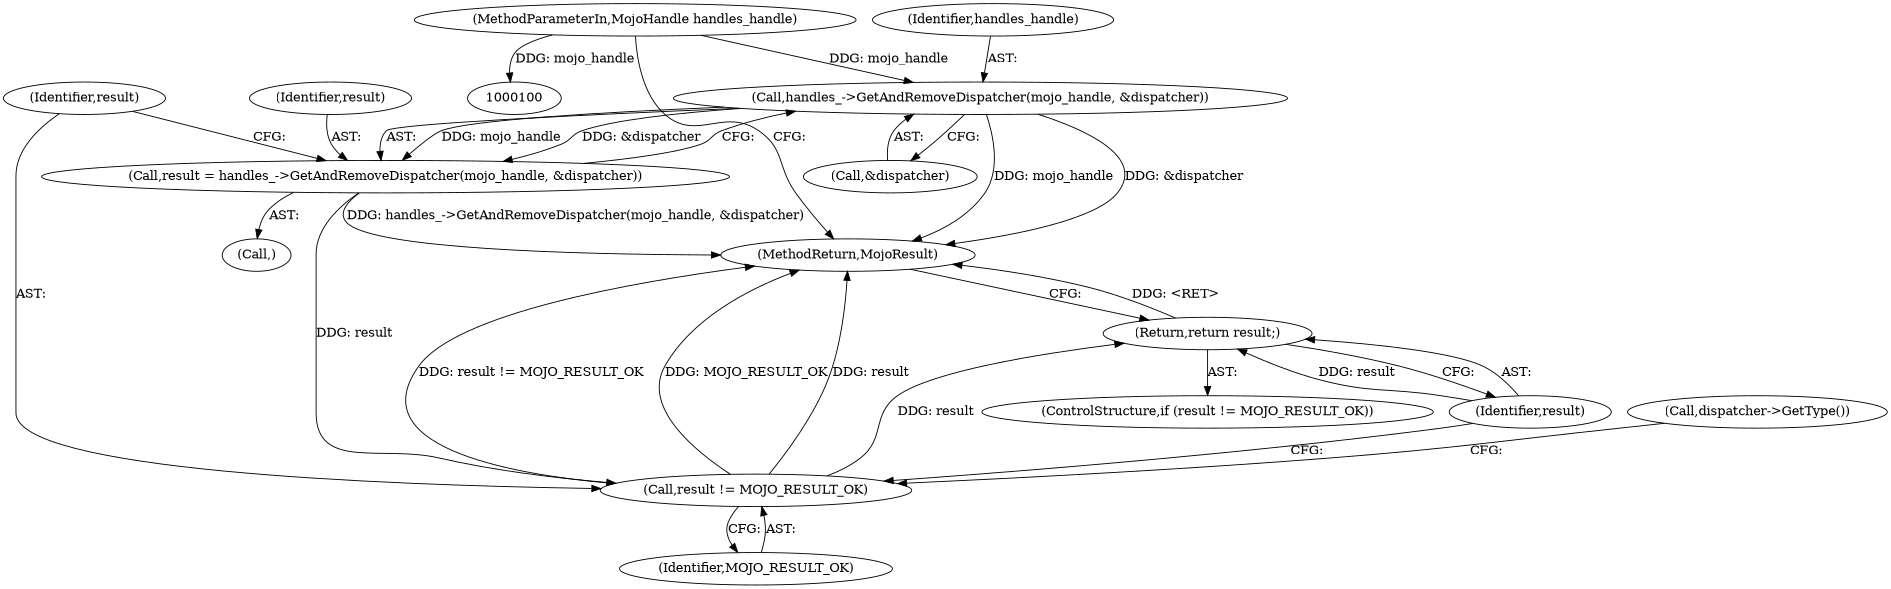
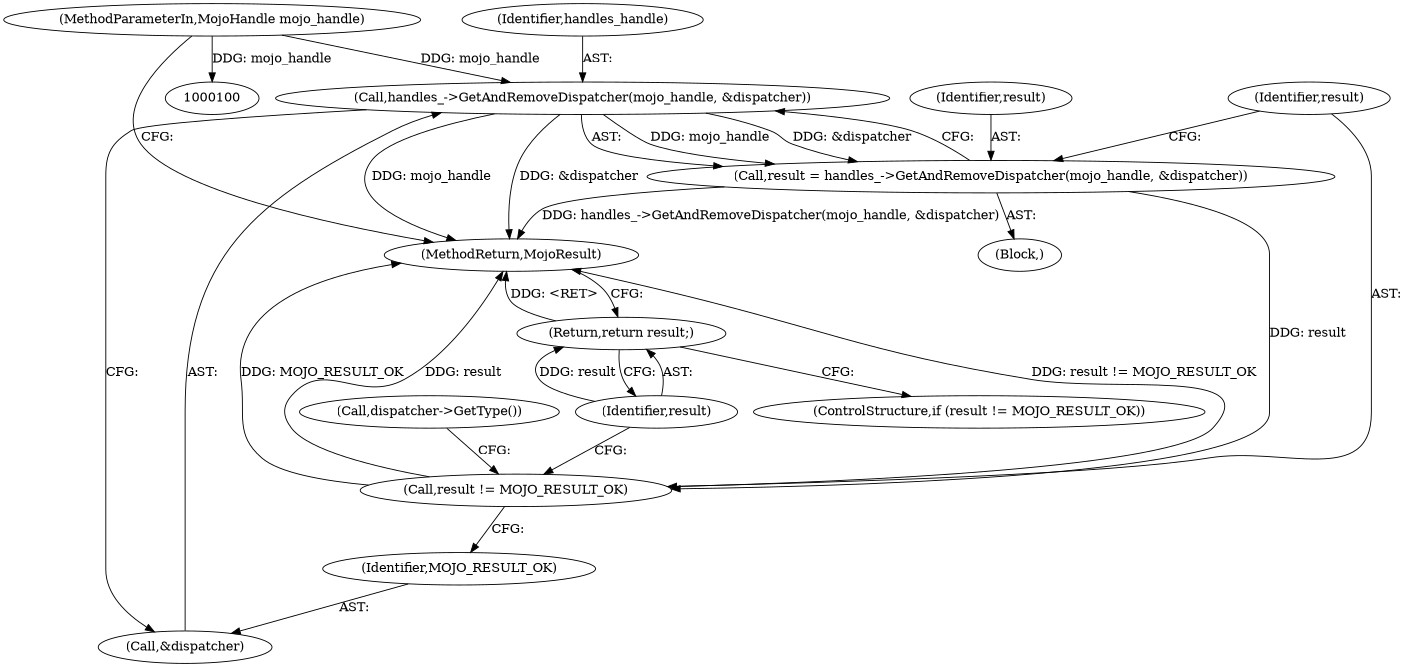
(635, 20) -> (212, 20)
(257, 255) -> (1020, 255)
(1225, 373) -> (840, 373)
(949, 375) -> none
(765, 534) -> (324, 607)
